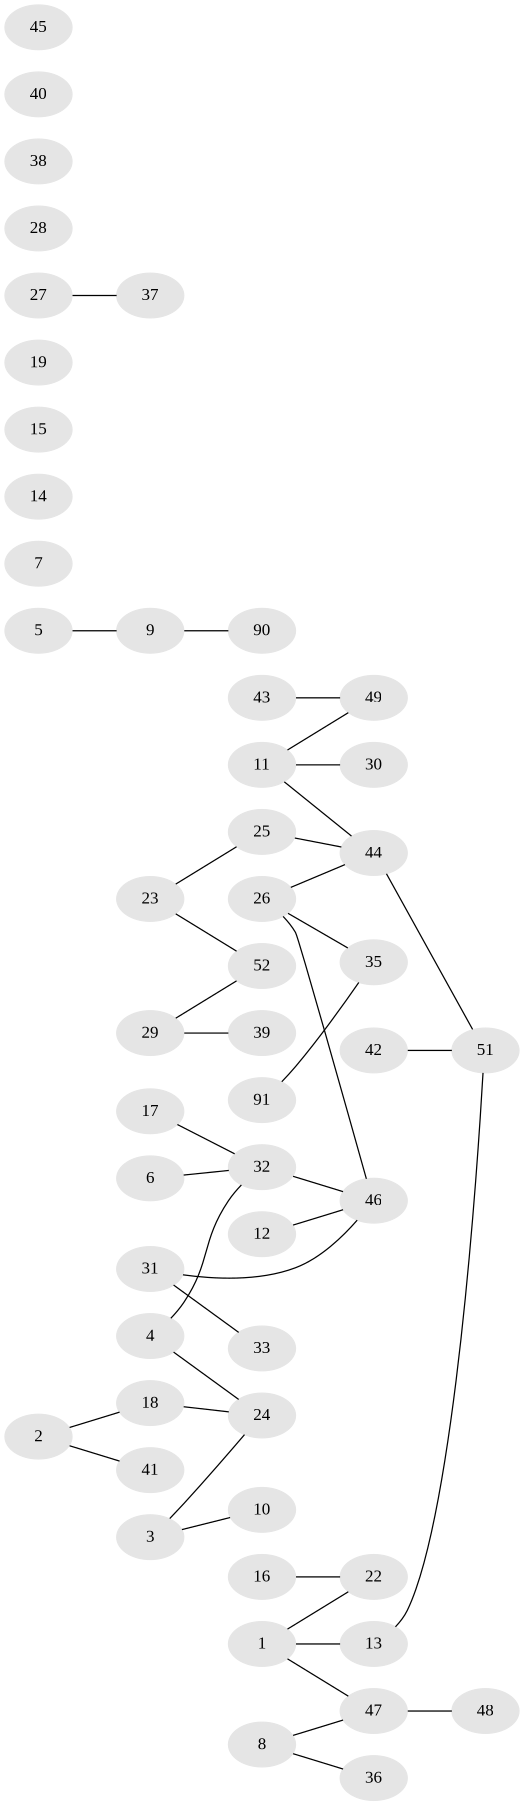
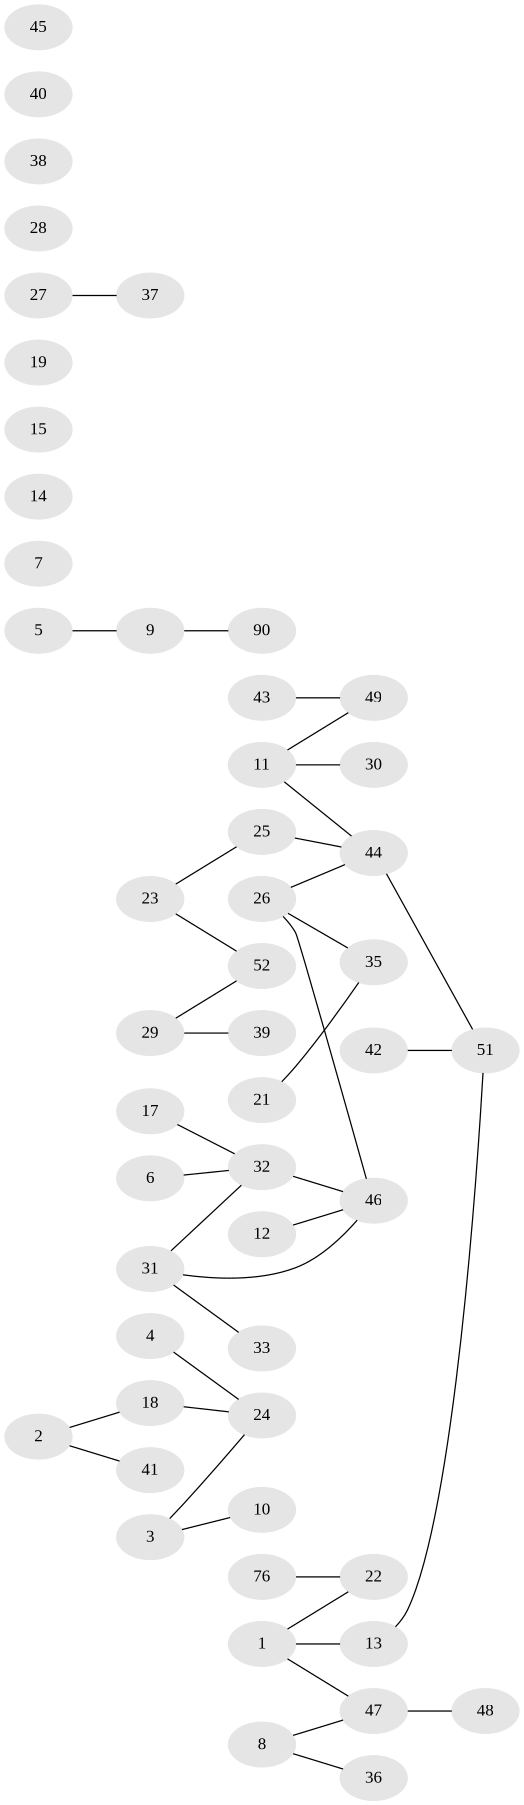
(262, 1100) -> (262, 1100)
(206, 1252) -> (206, 1218)
(262, 1577) -> (262, 1577)
